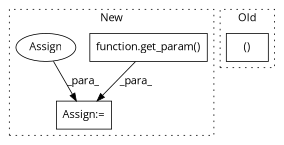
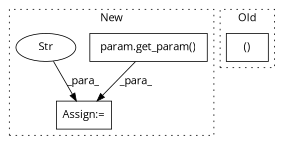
(46, 47) -> (46, 47)
(149, 47) -> (149, 47)
